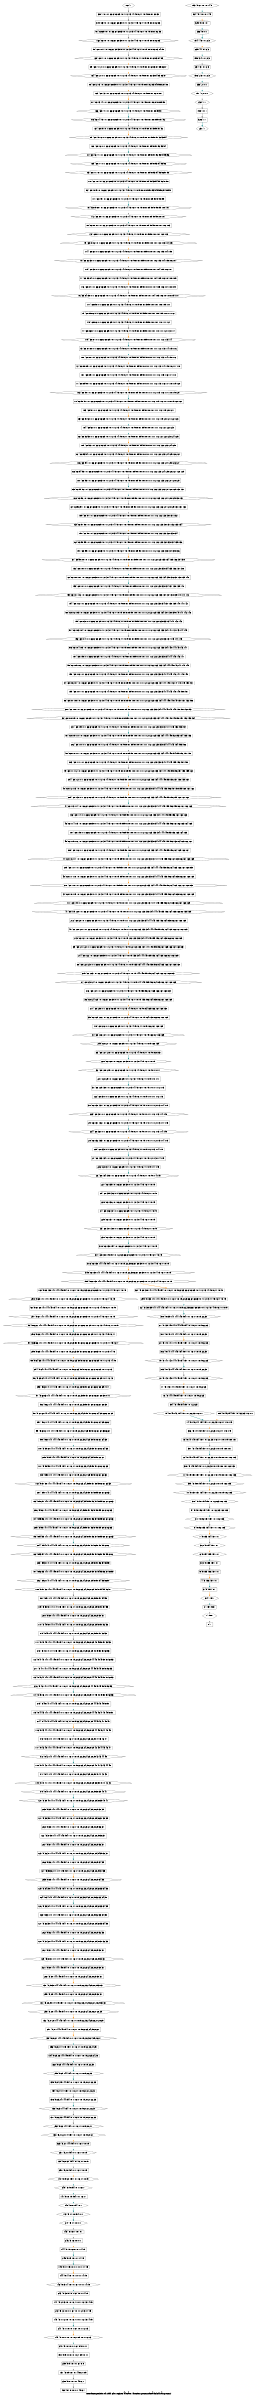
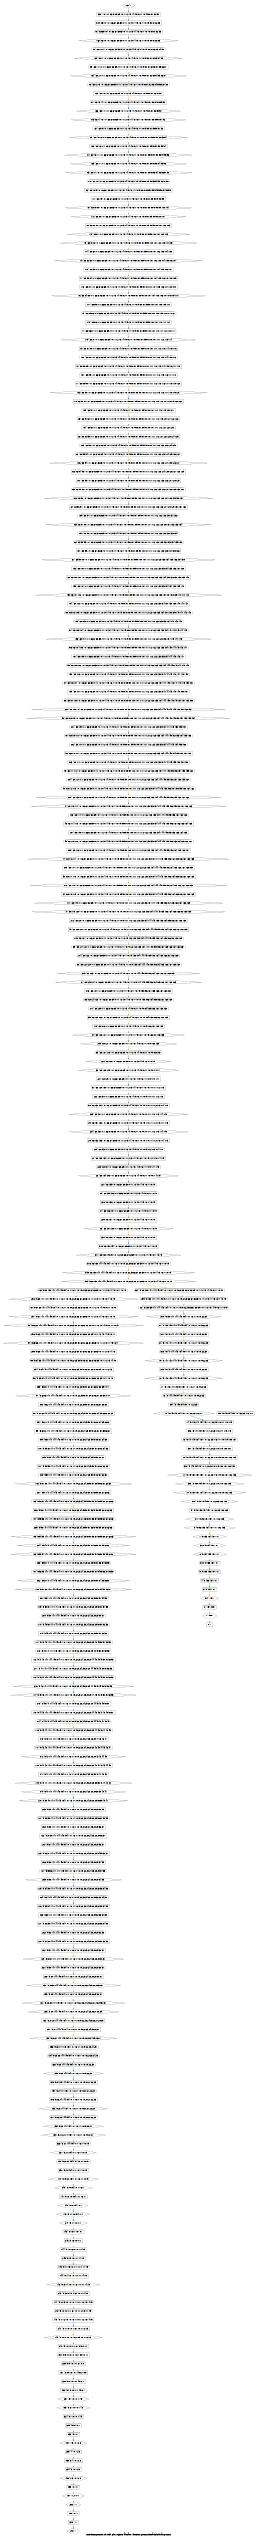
none -> (73, 2399)
